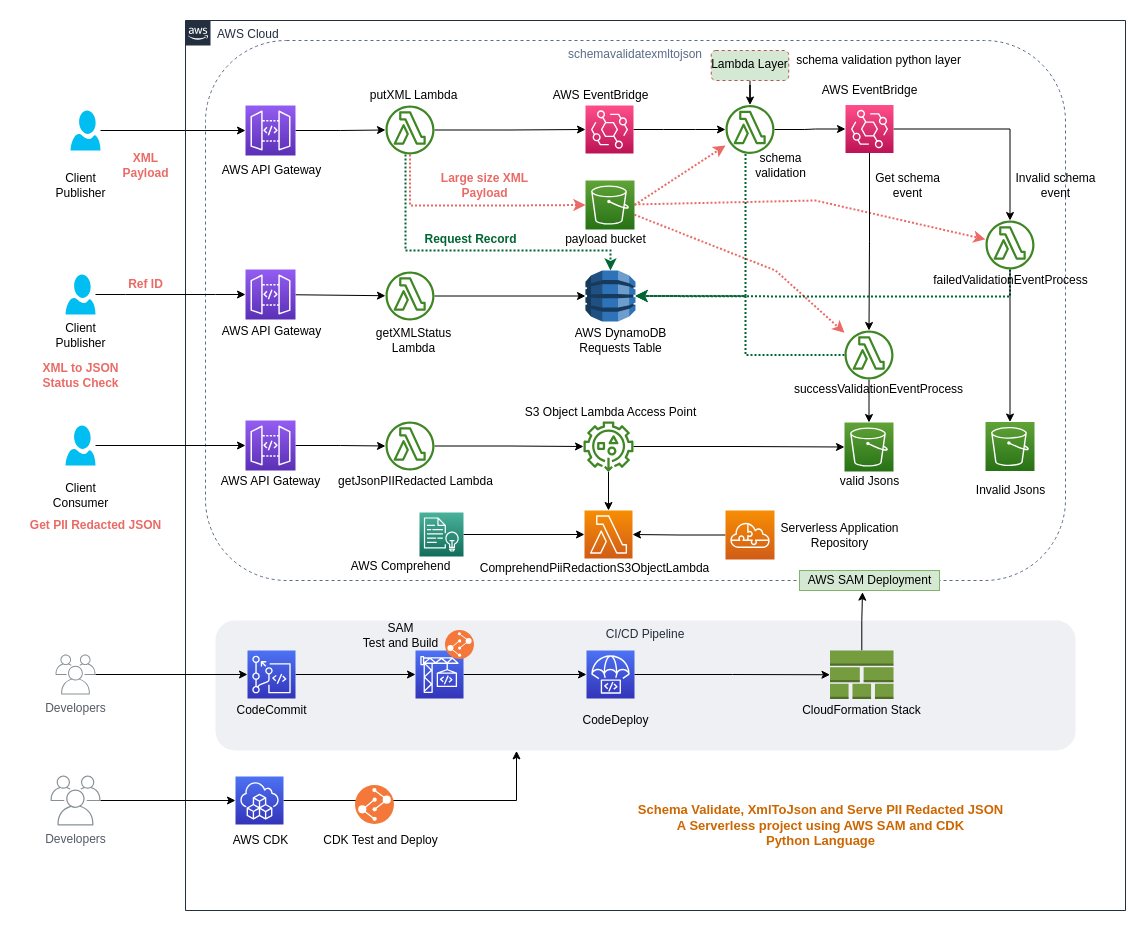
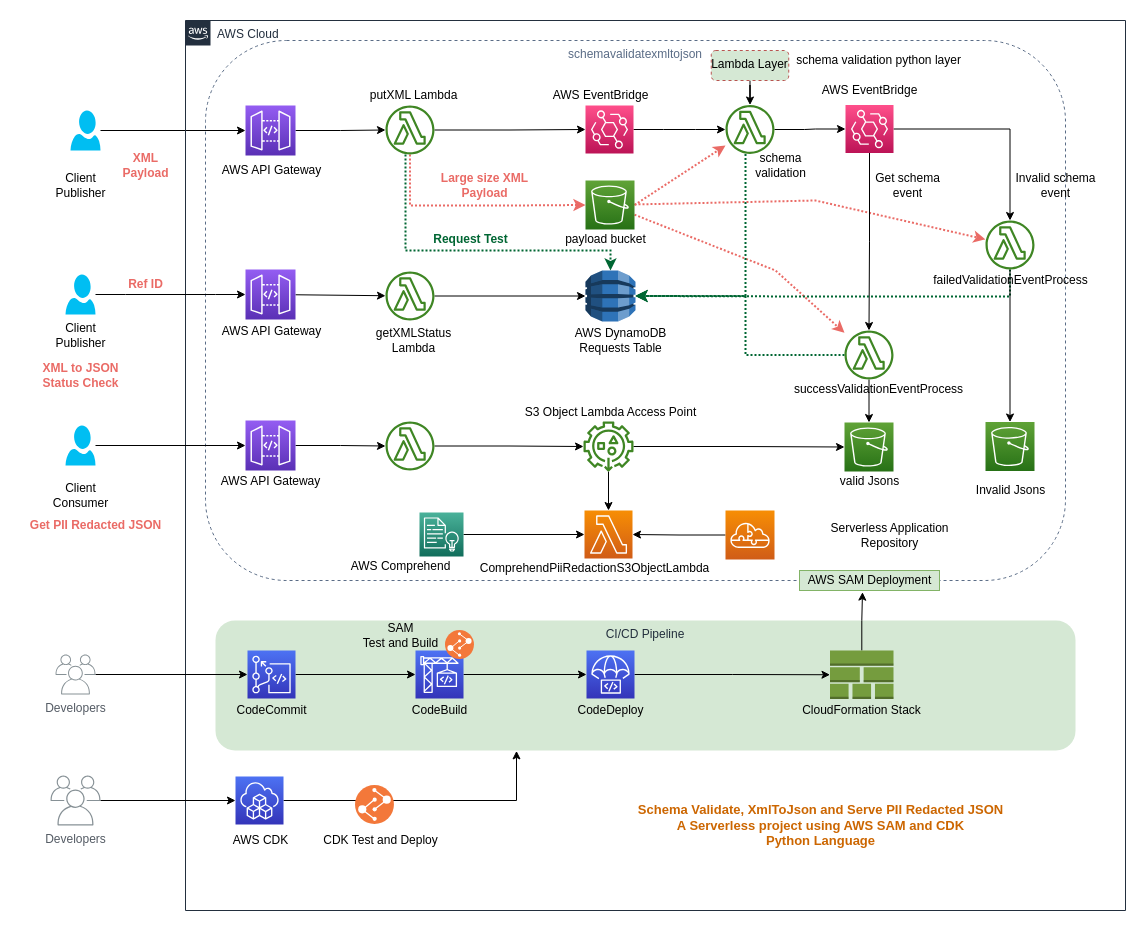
(471, 240) -> (471, 240)
(416, 482) -> none
(840, 536) -> (890, 536)
(646, 686) -> (646, 686)
none -> (440, 711)
(616, 721) -> (611, 711)
